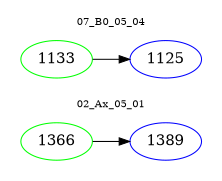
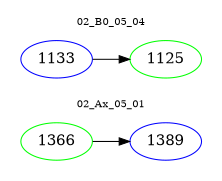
(111, 22) -> (111, 22)
(57, 59) -> (57, 59)
(166, 59) -> (166, 59)
